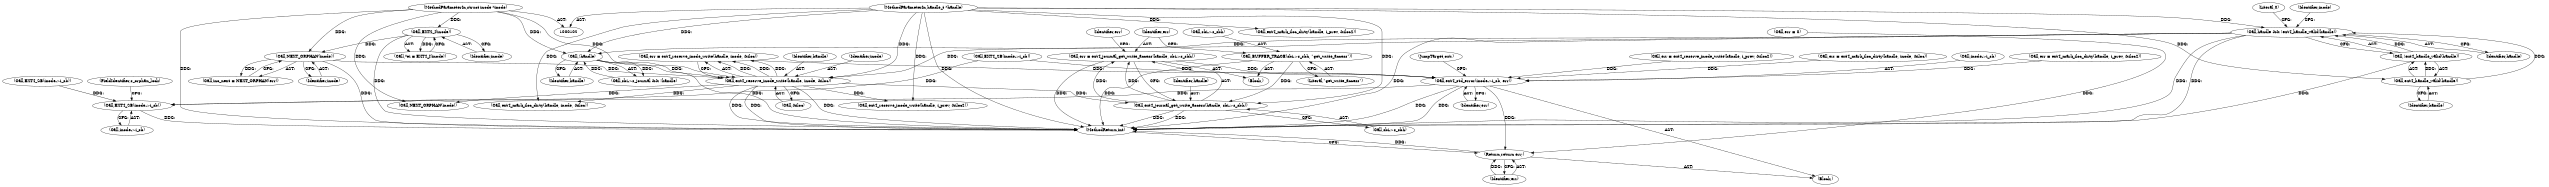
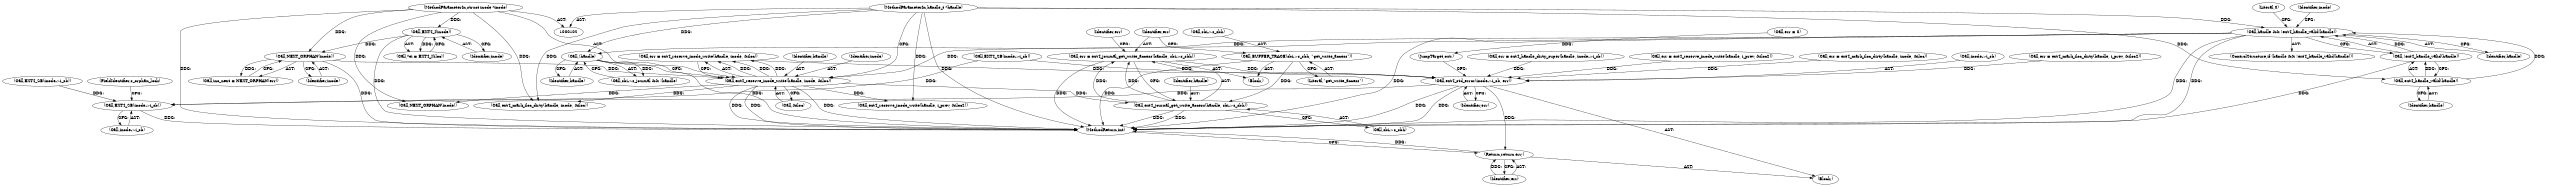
(1266, 16) -> none
(431, 32) -> (431, 32)
(1306, 32) -> none
(527, 34) -> (512, 49)
(599, 44) -> (599, 44)
(905, 44) -> (905, 44)
(420, 57) -> (420, 57)
none -> (1546, 57)
none -> (2292, 57)
(597, 69) -> (597, 69)
(678, 69) -> (678, 69)
(2445, 69) -> (2445, 69)
(2035, 100) -> (1558, 43)
